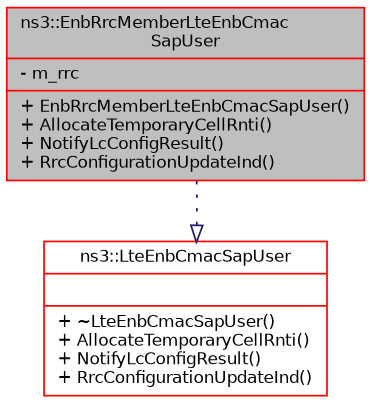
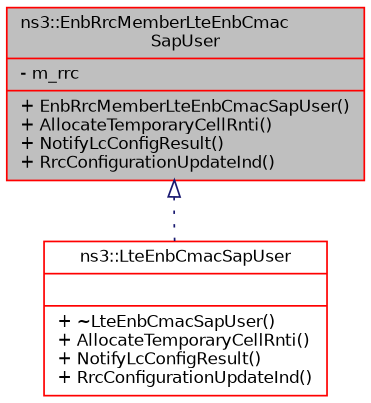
(197, 203) -> (174, 220)
